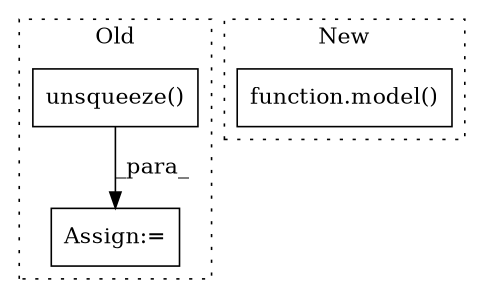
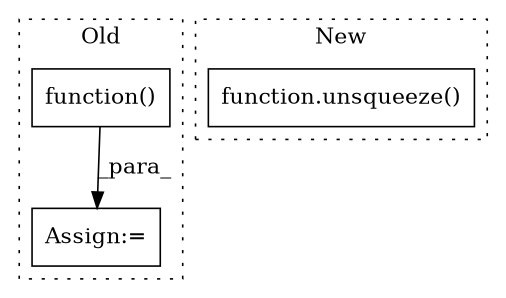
(115, 98) -> (101, 98)
(345, 98) -> (341, 98)
